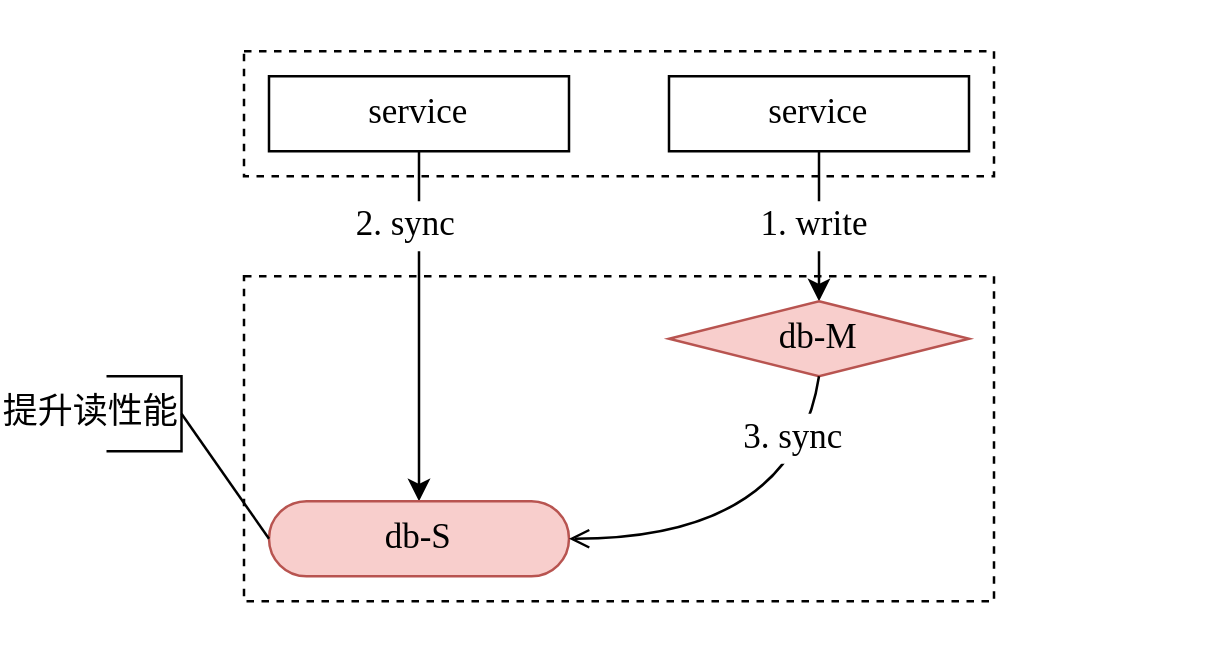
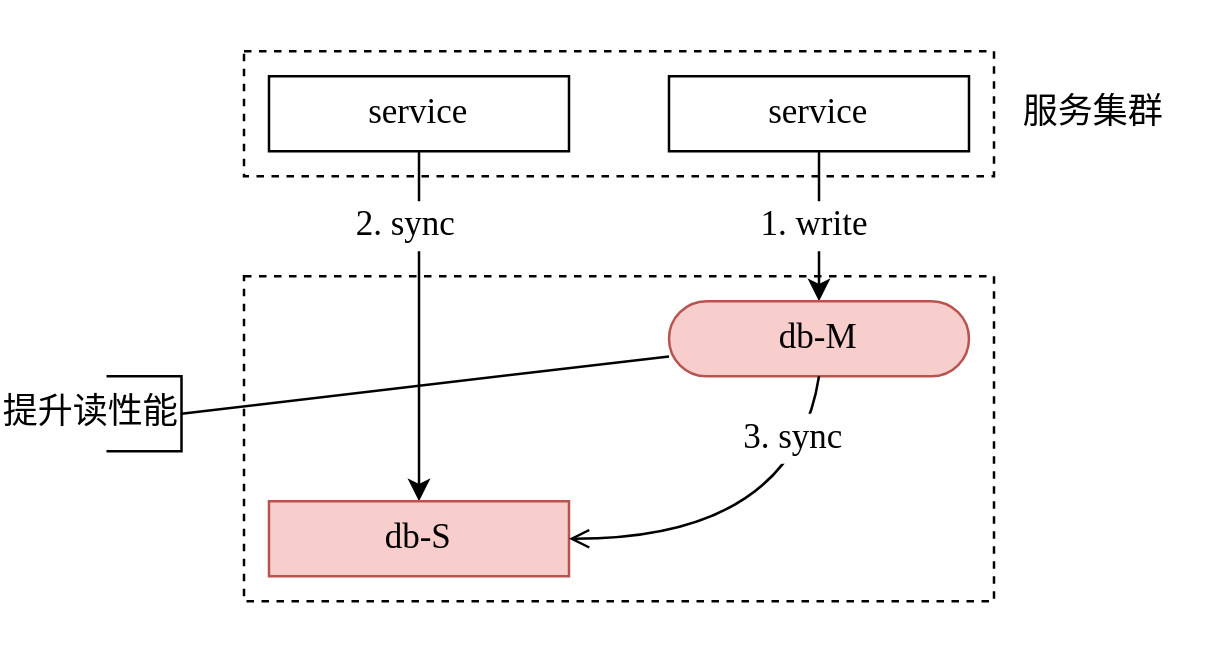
none -> (1094, 114)
(819, 339) -> (819, 339)
(225, 476) -> (545, 371)
(419, 539) -> (419, 539)
